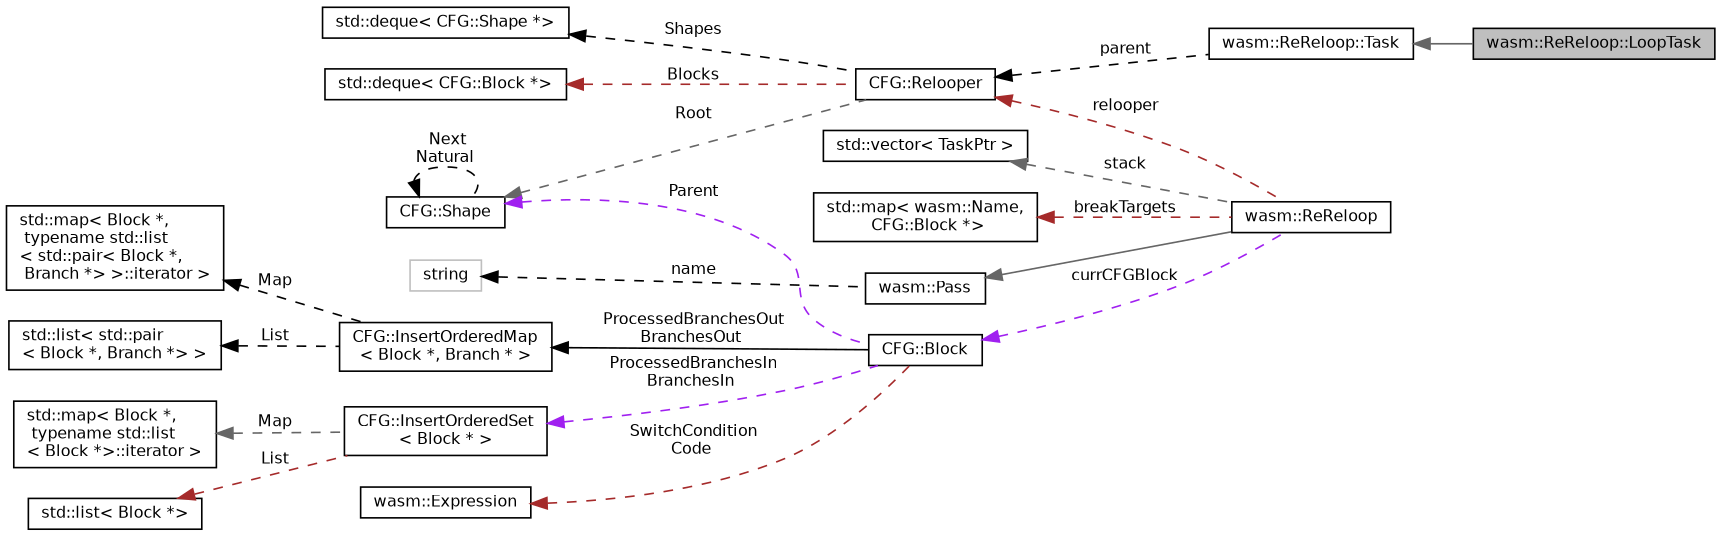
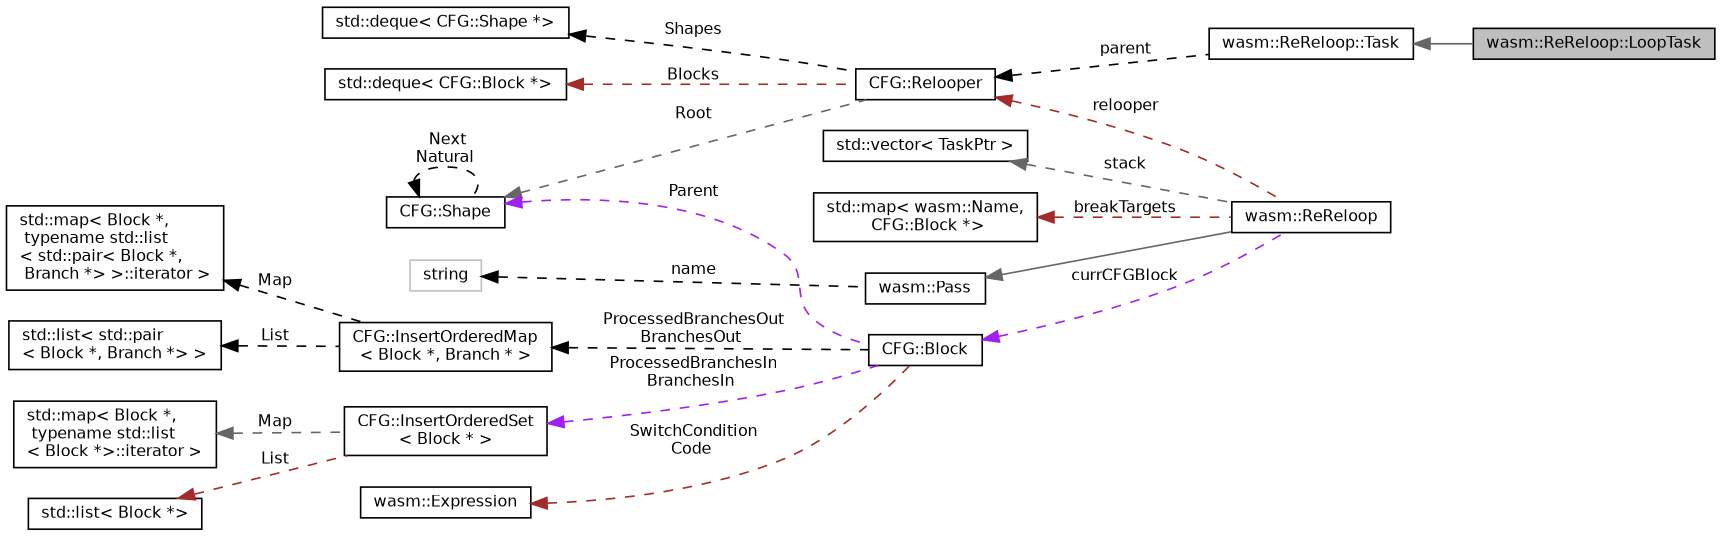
(718, 349) -> (718, 349)
